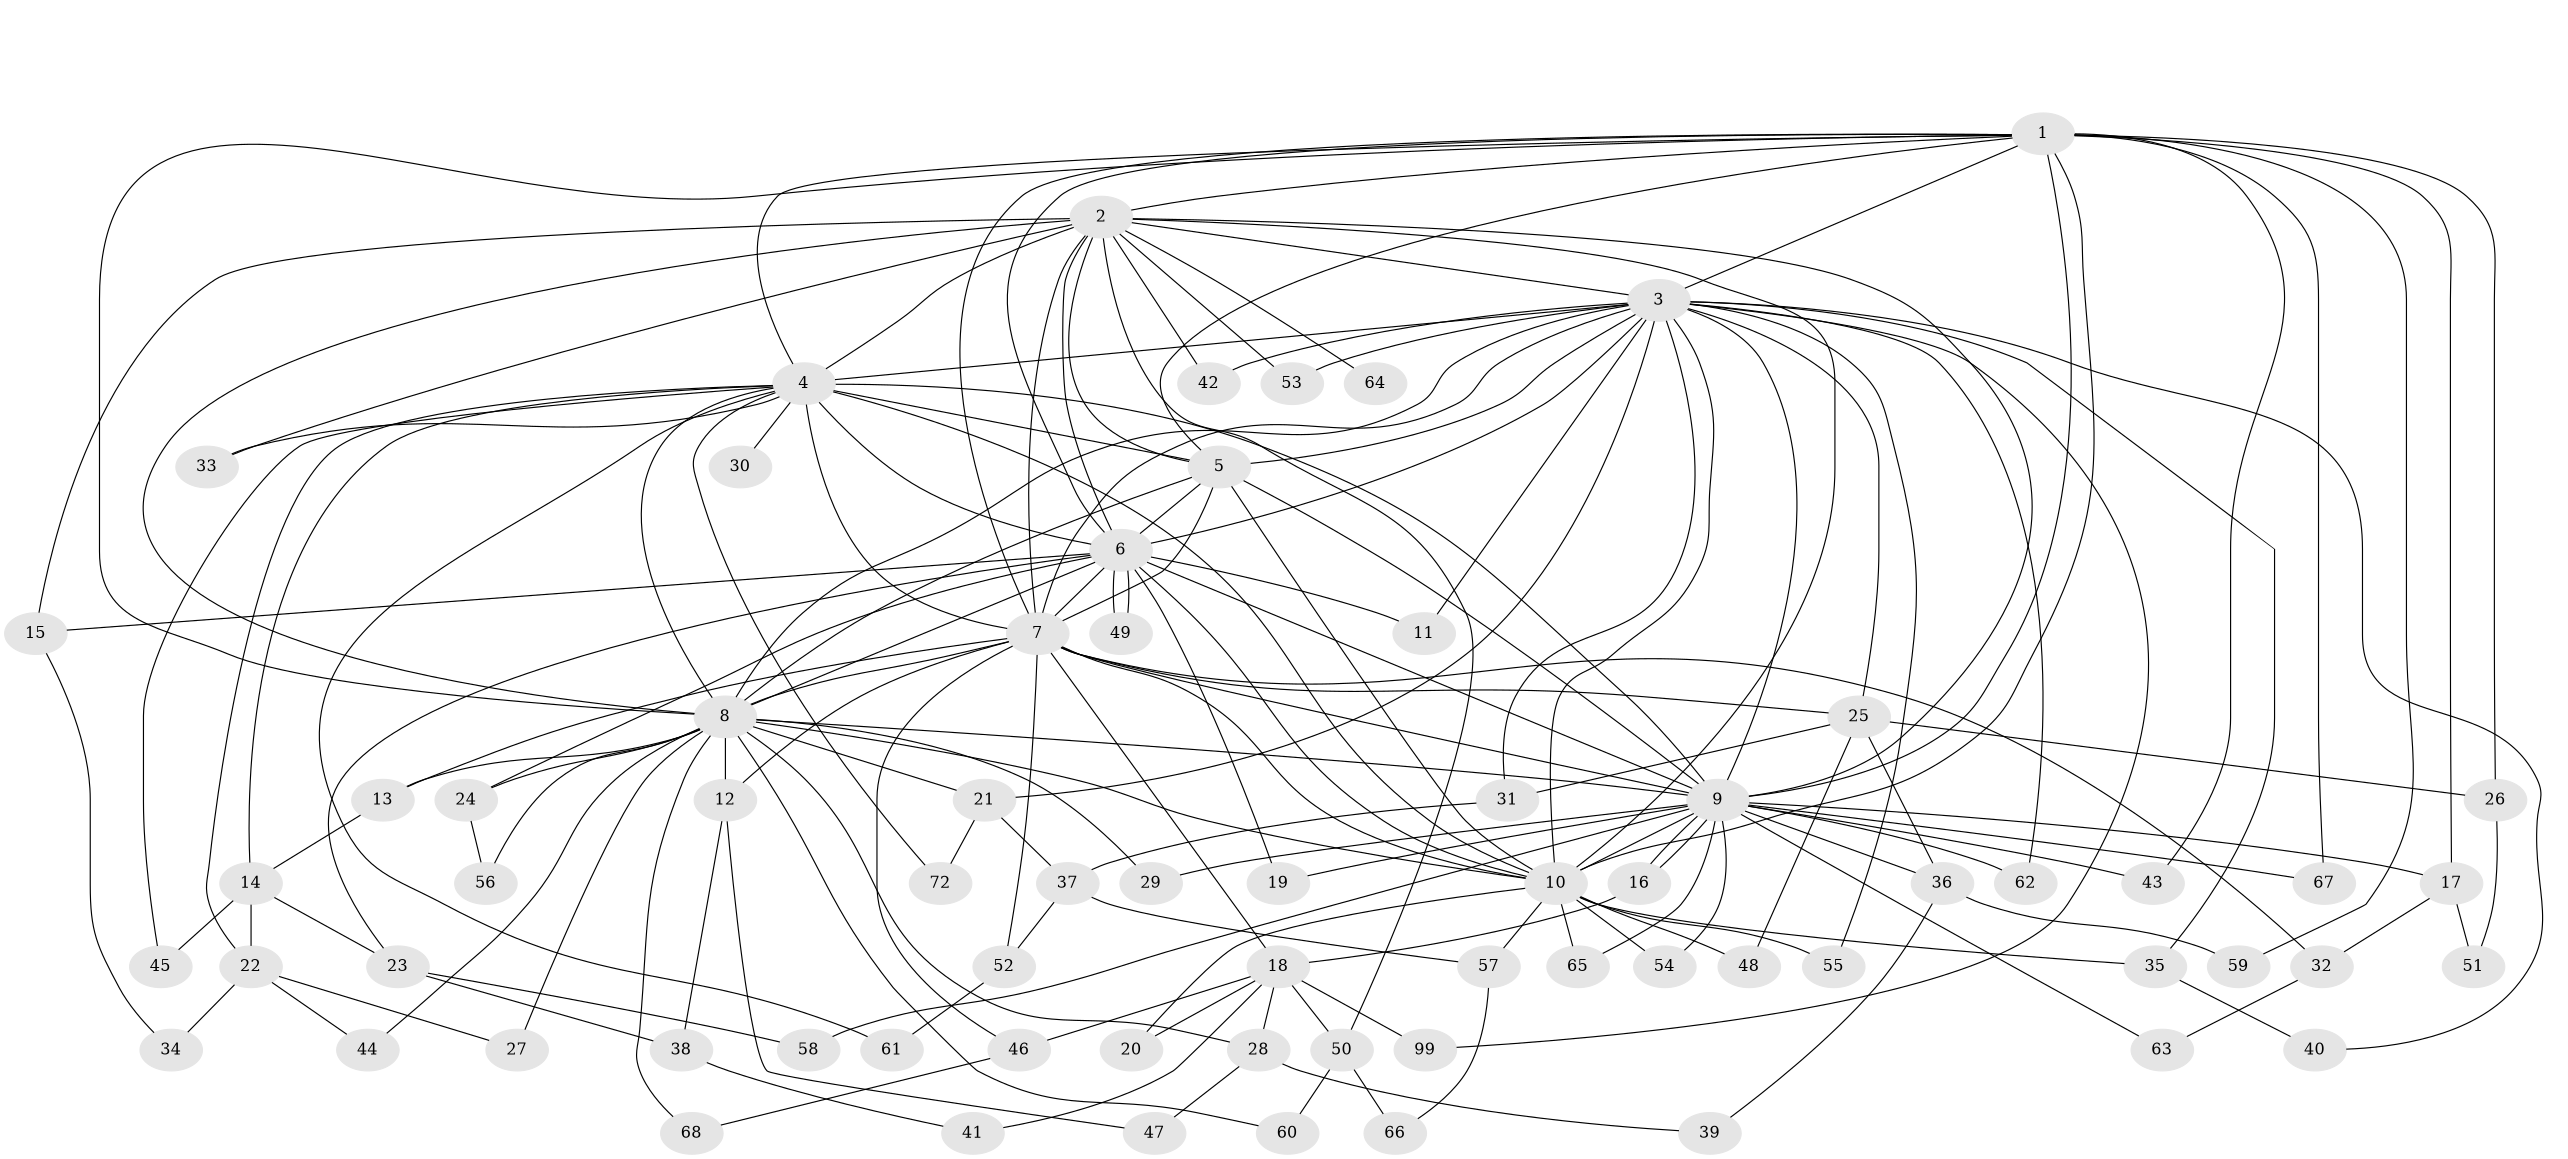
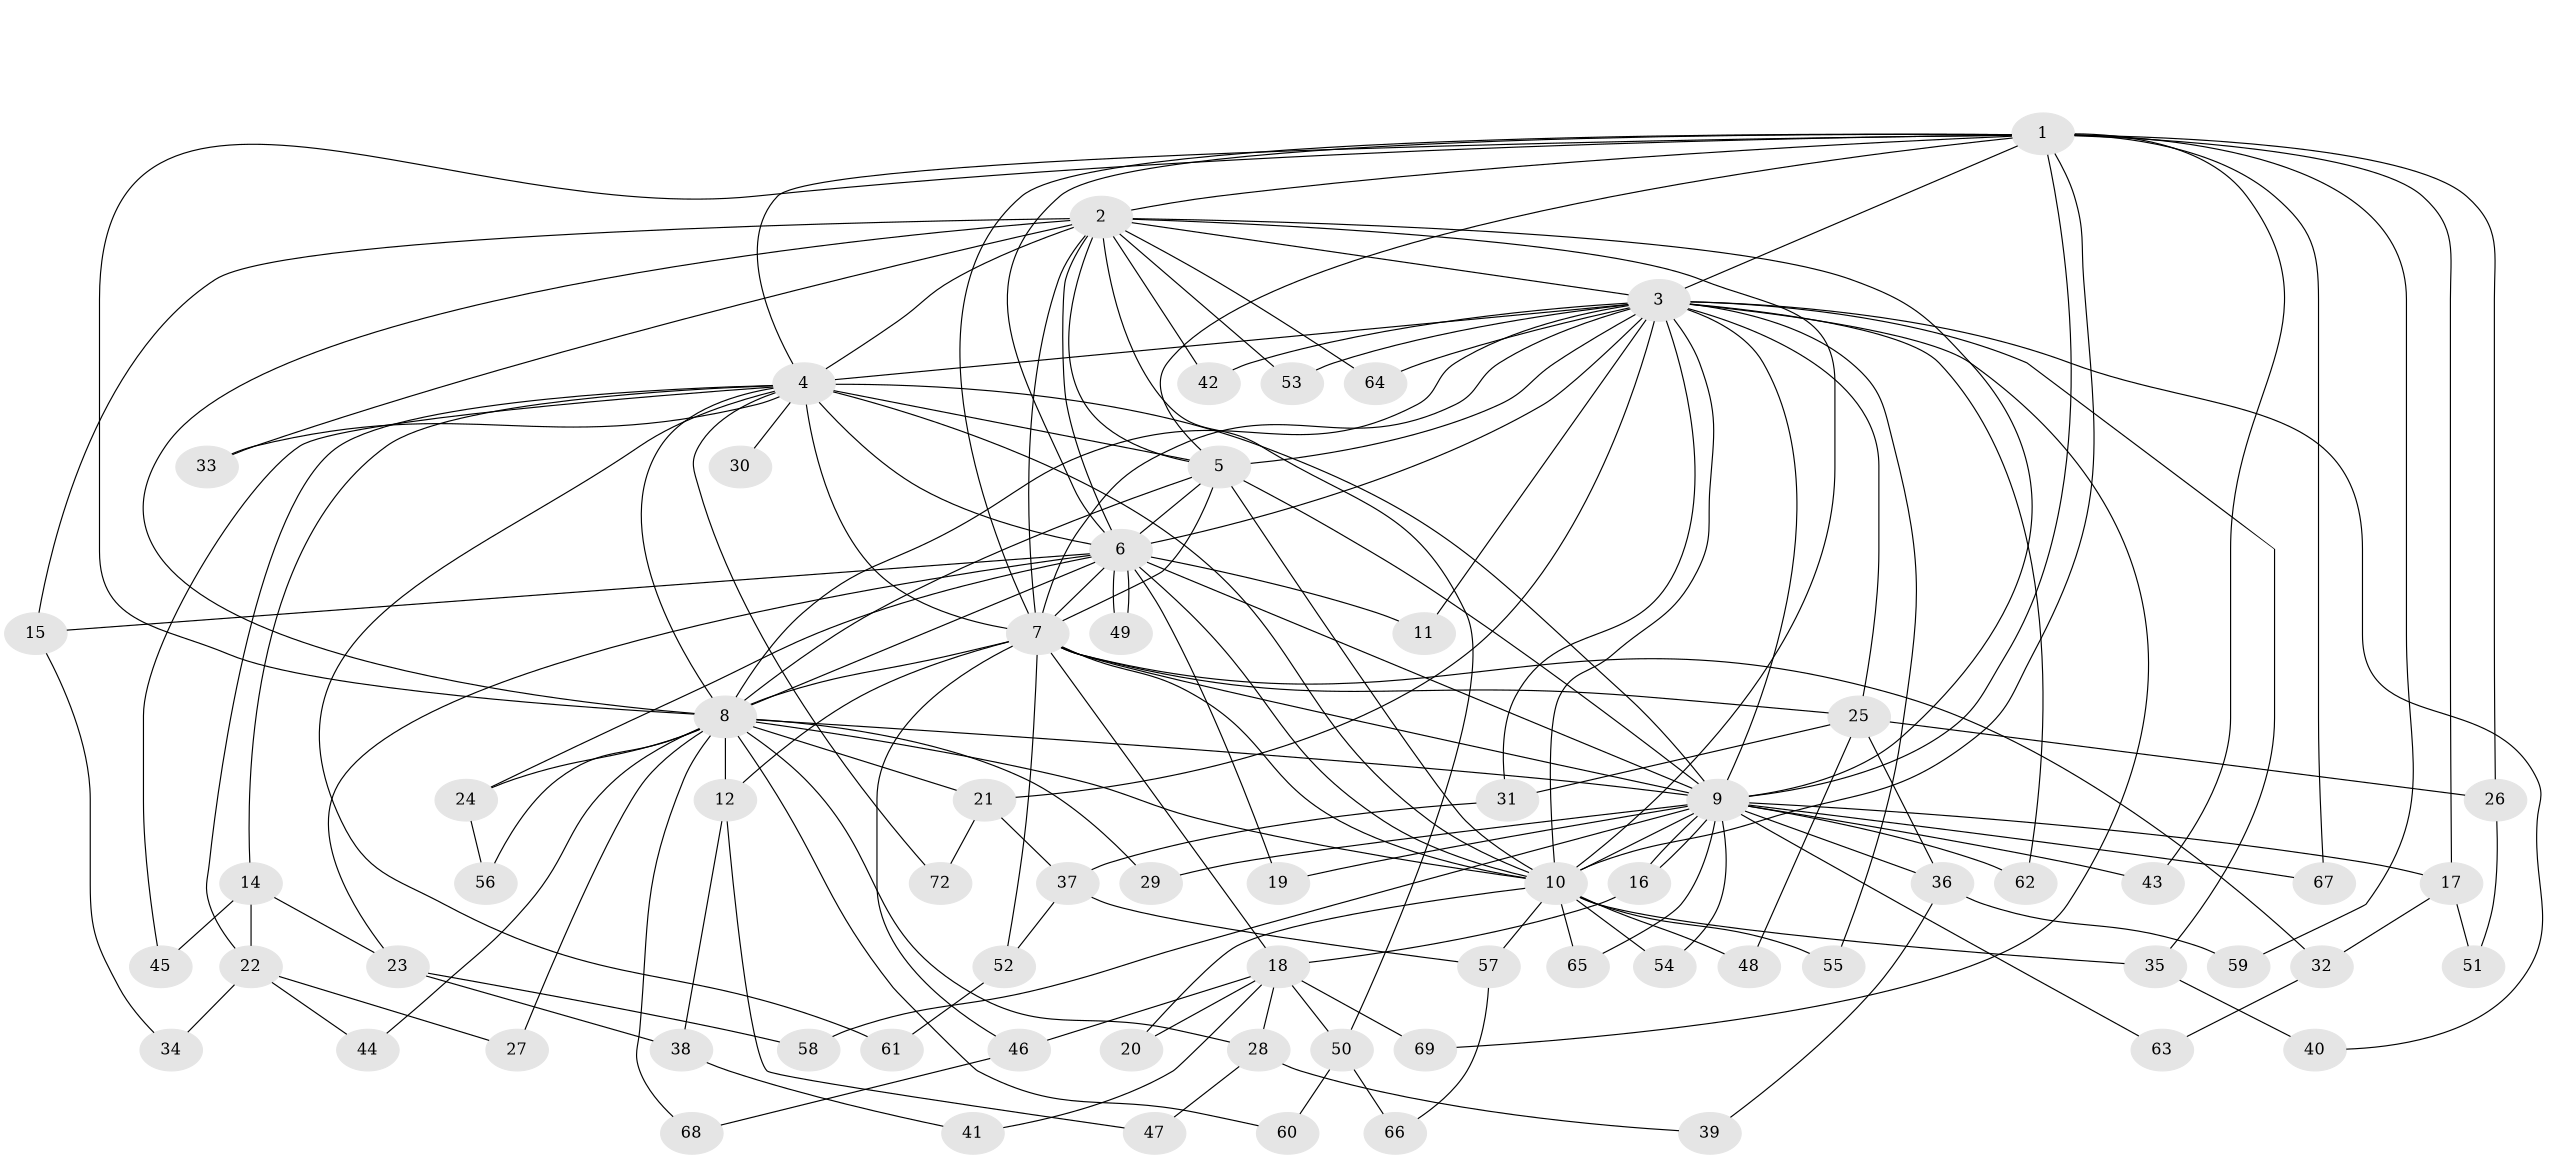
none -> (1463, 350)
(383, 800) -> none
(1425, 1050) -> (1425, 1050)
